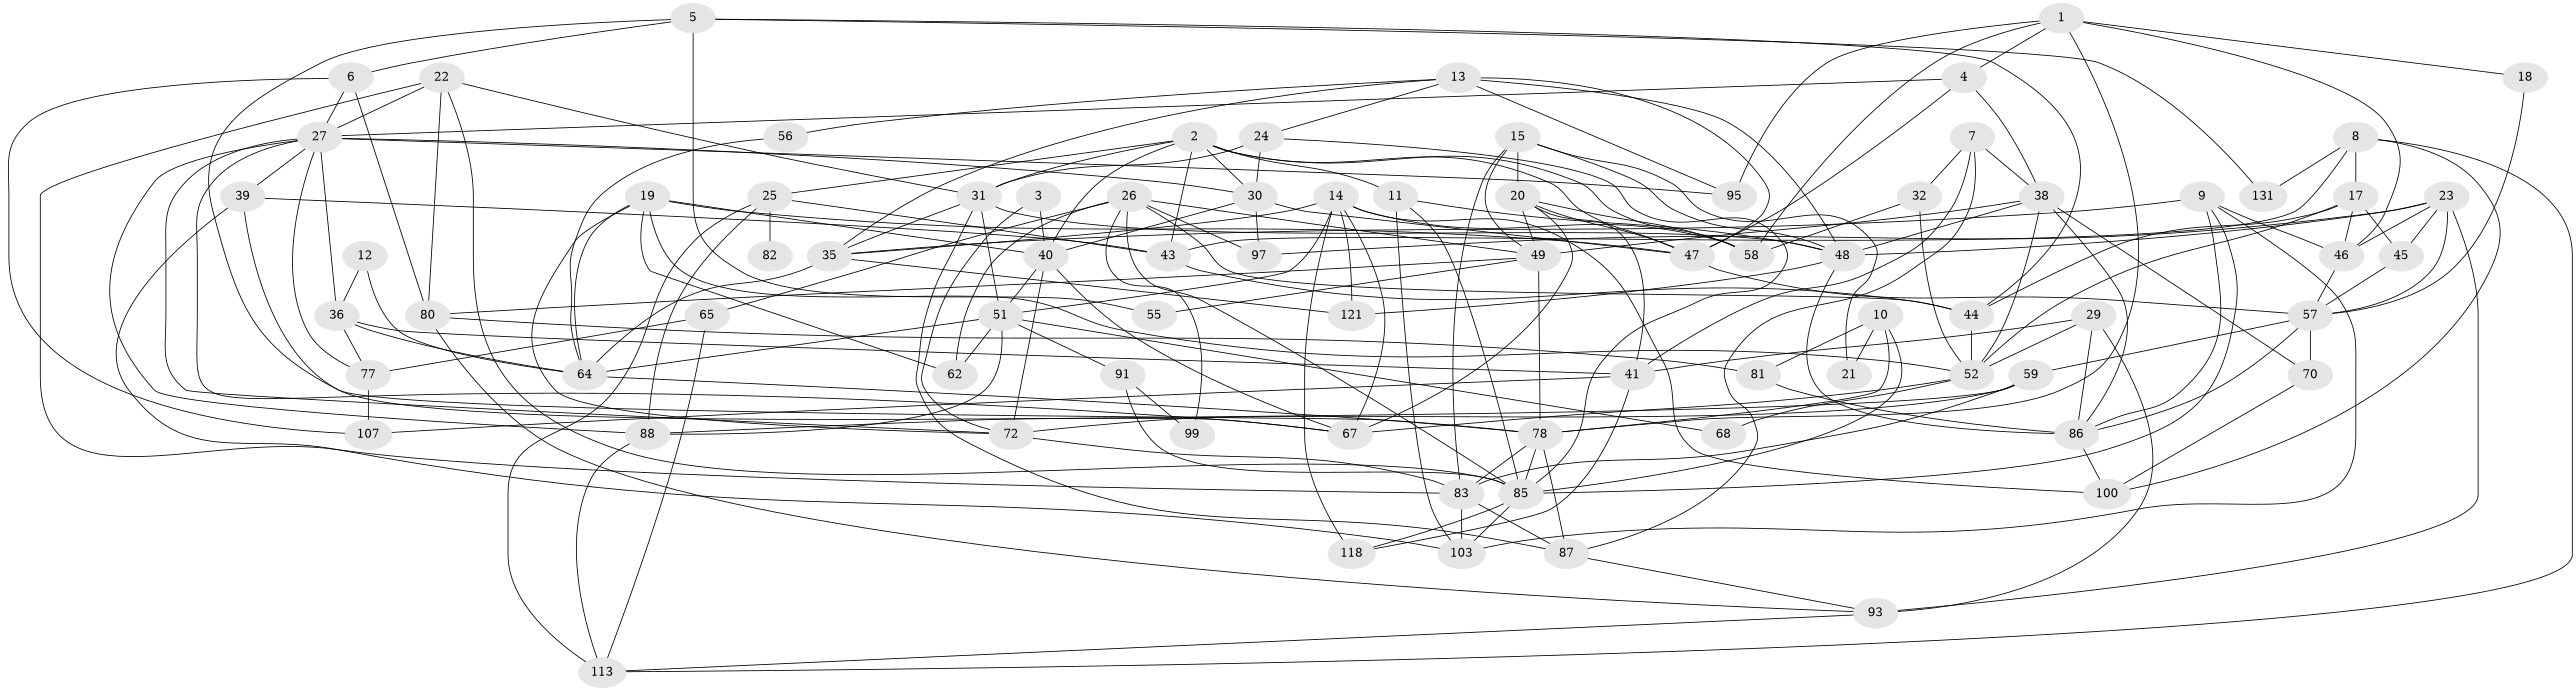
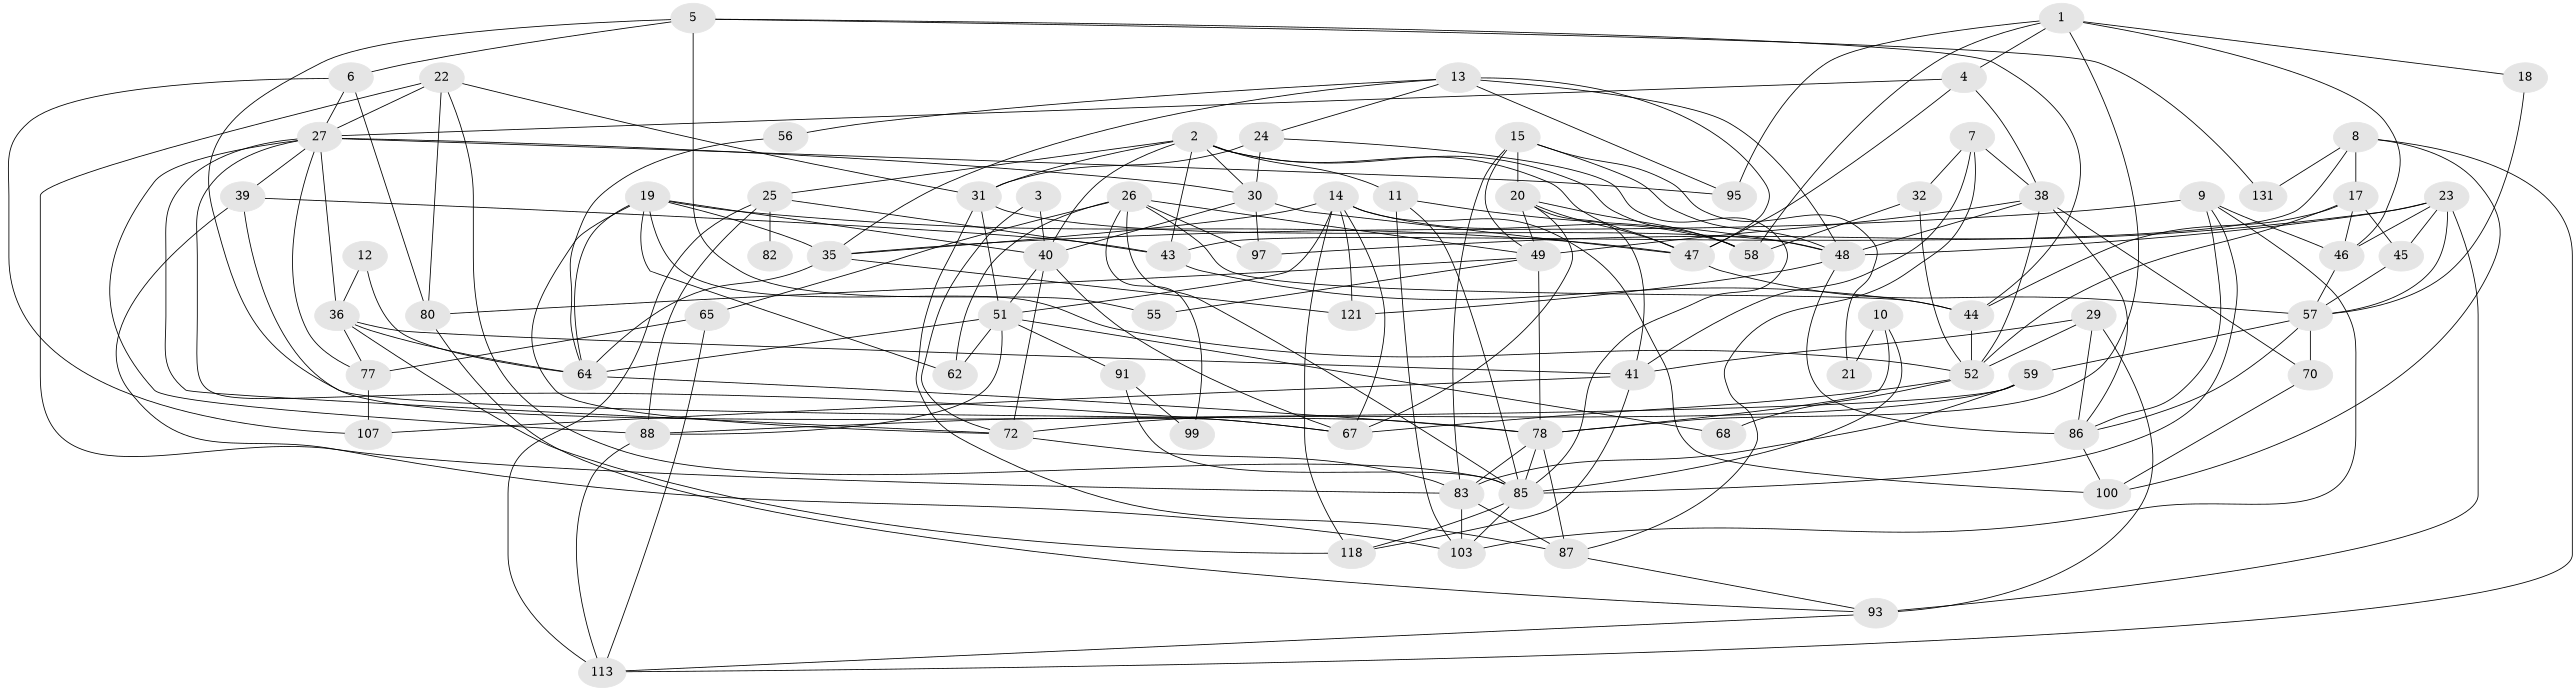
(932, 215) -> (755, 226)
(1758, 375) -> none
none -> (820, 514)
